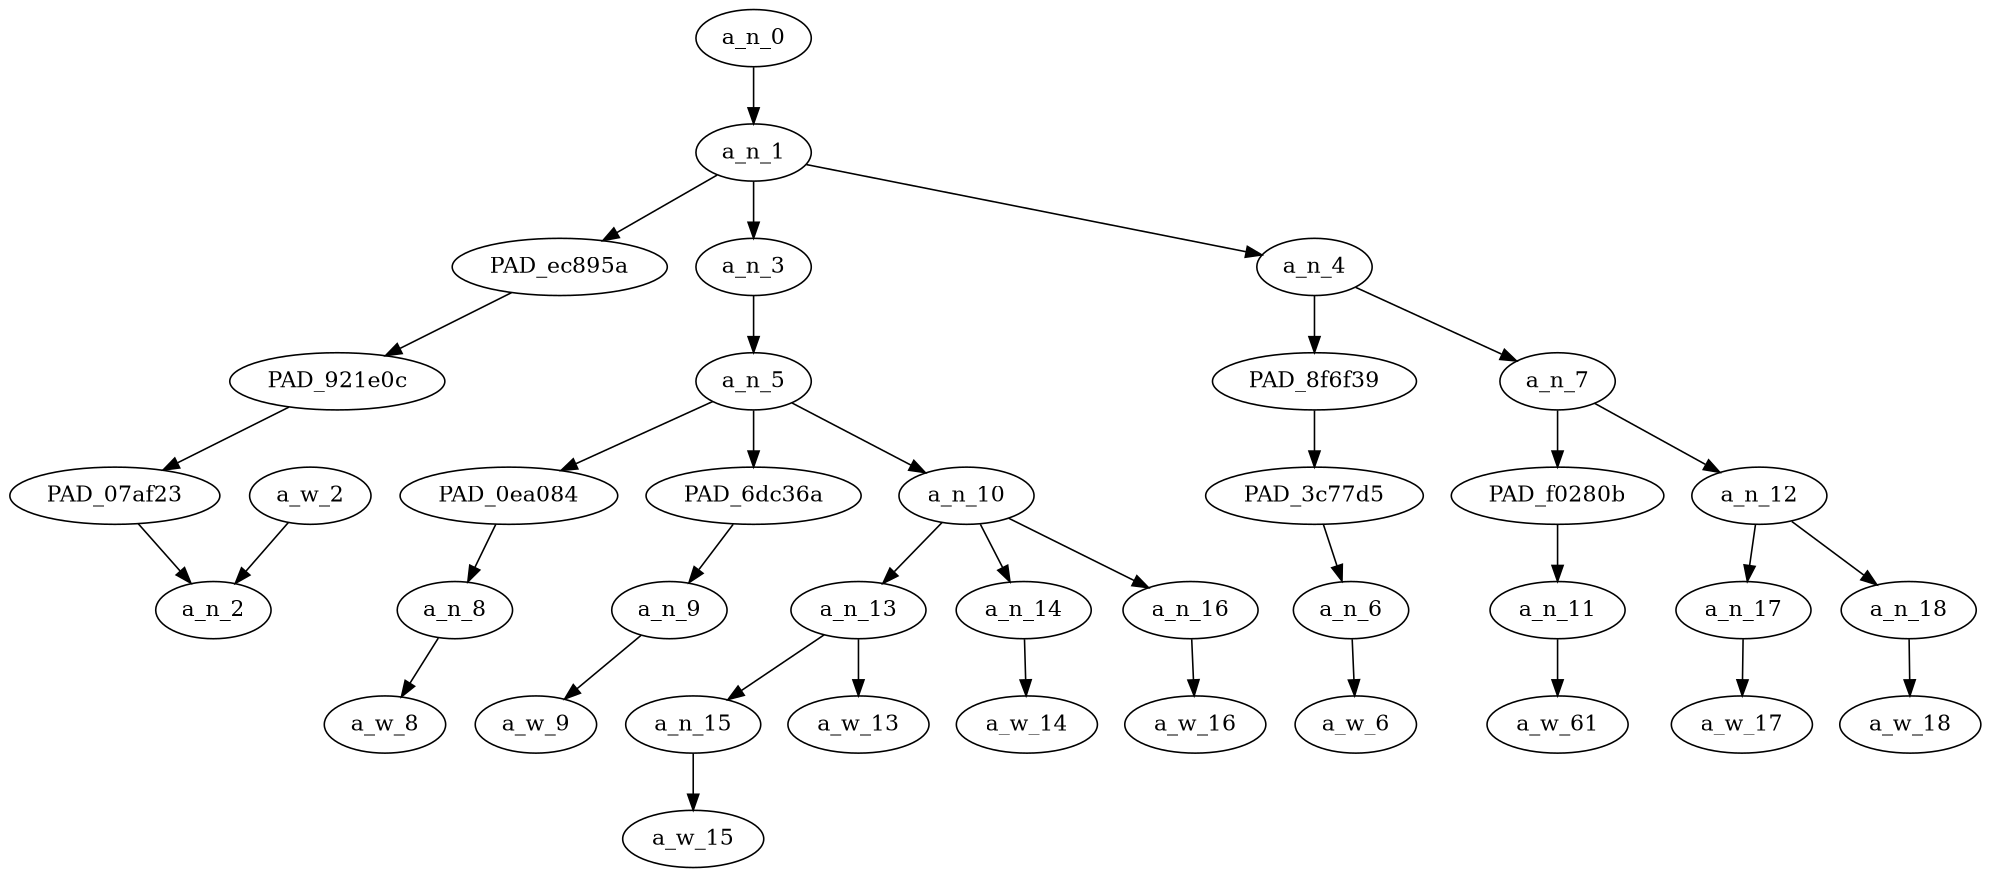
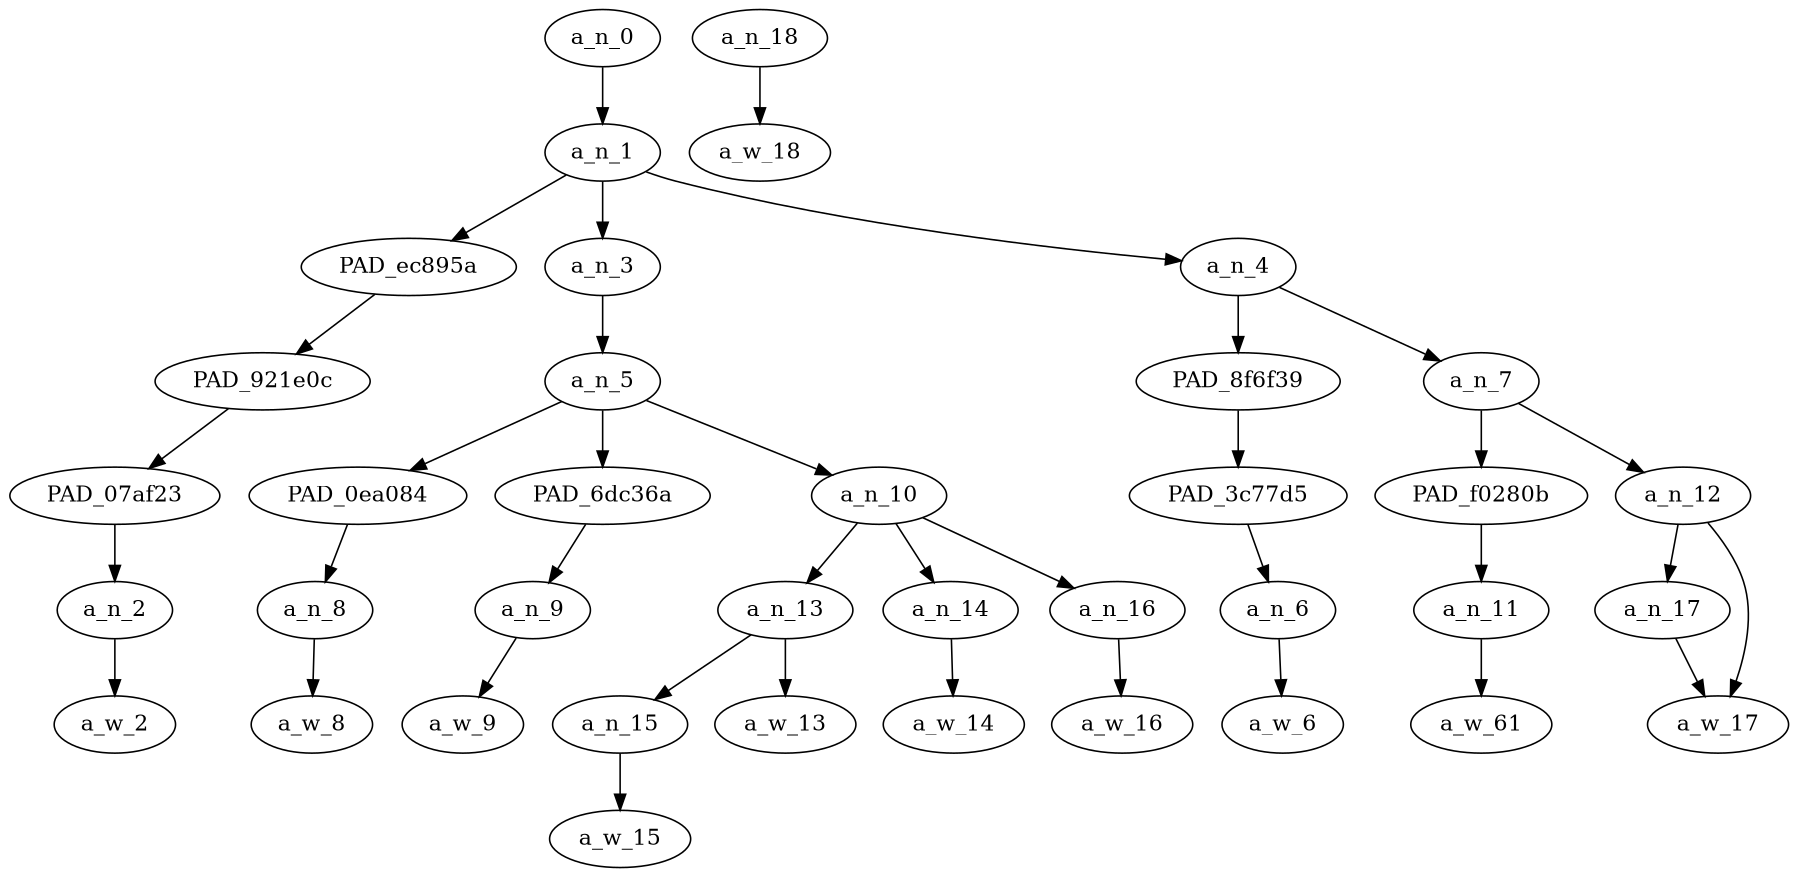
(267, 547) -> (115, 660)
(1828, 548) -> (1747, 598)
